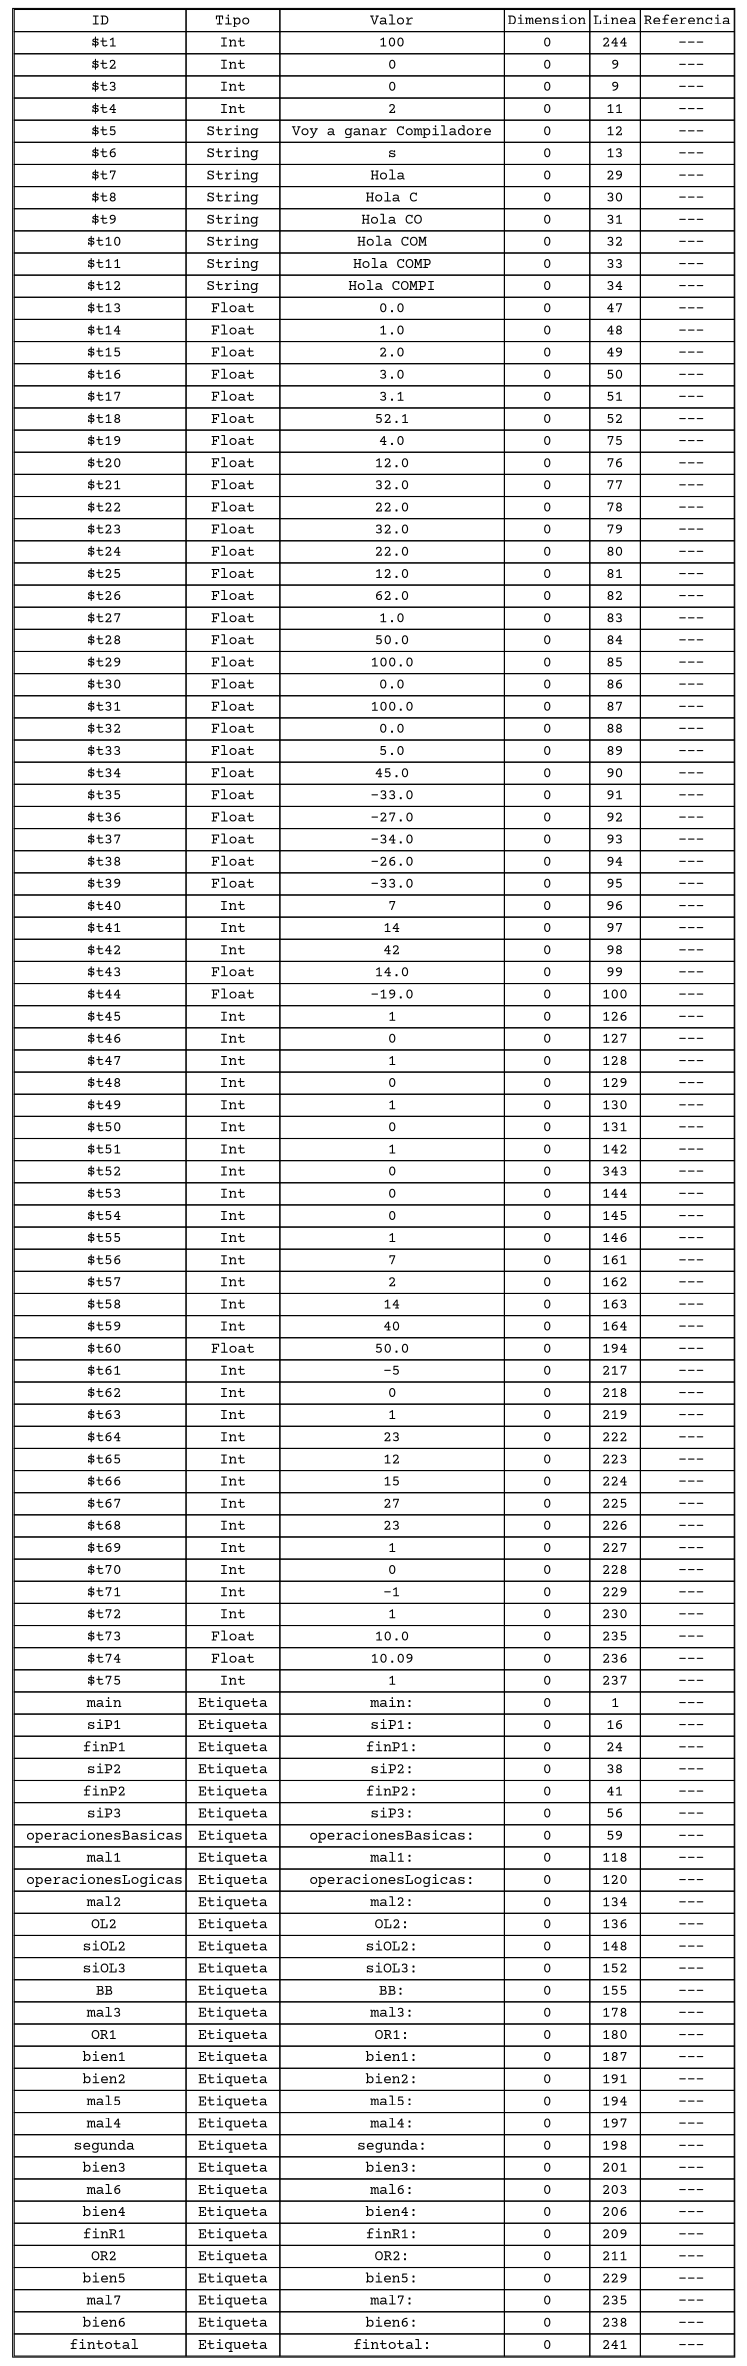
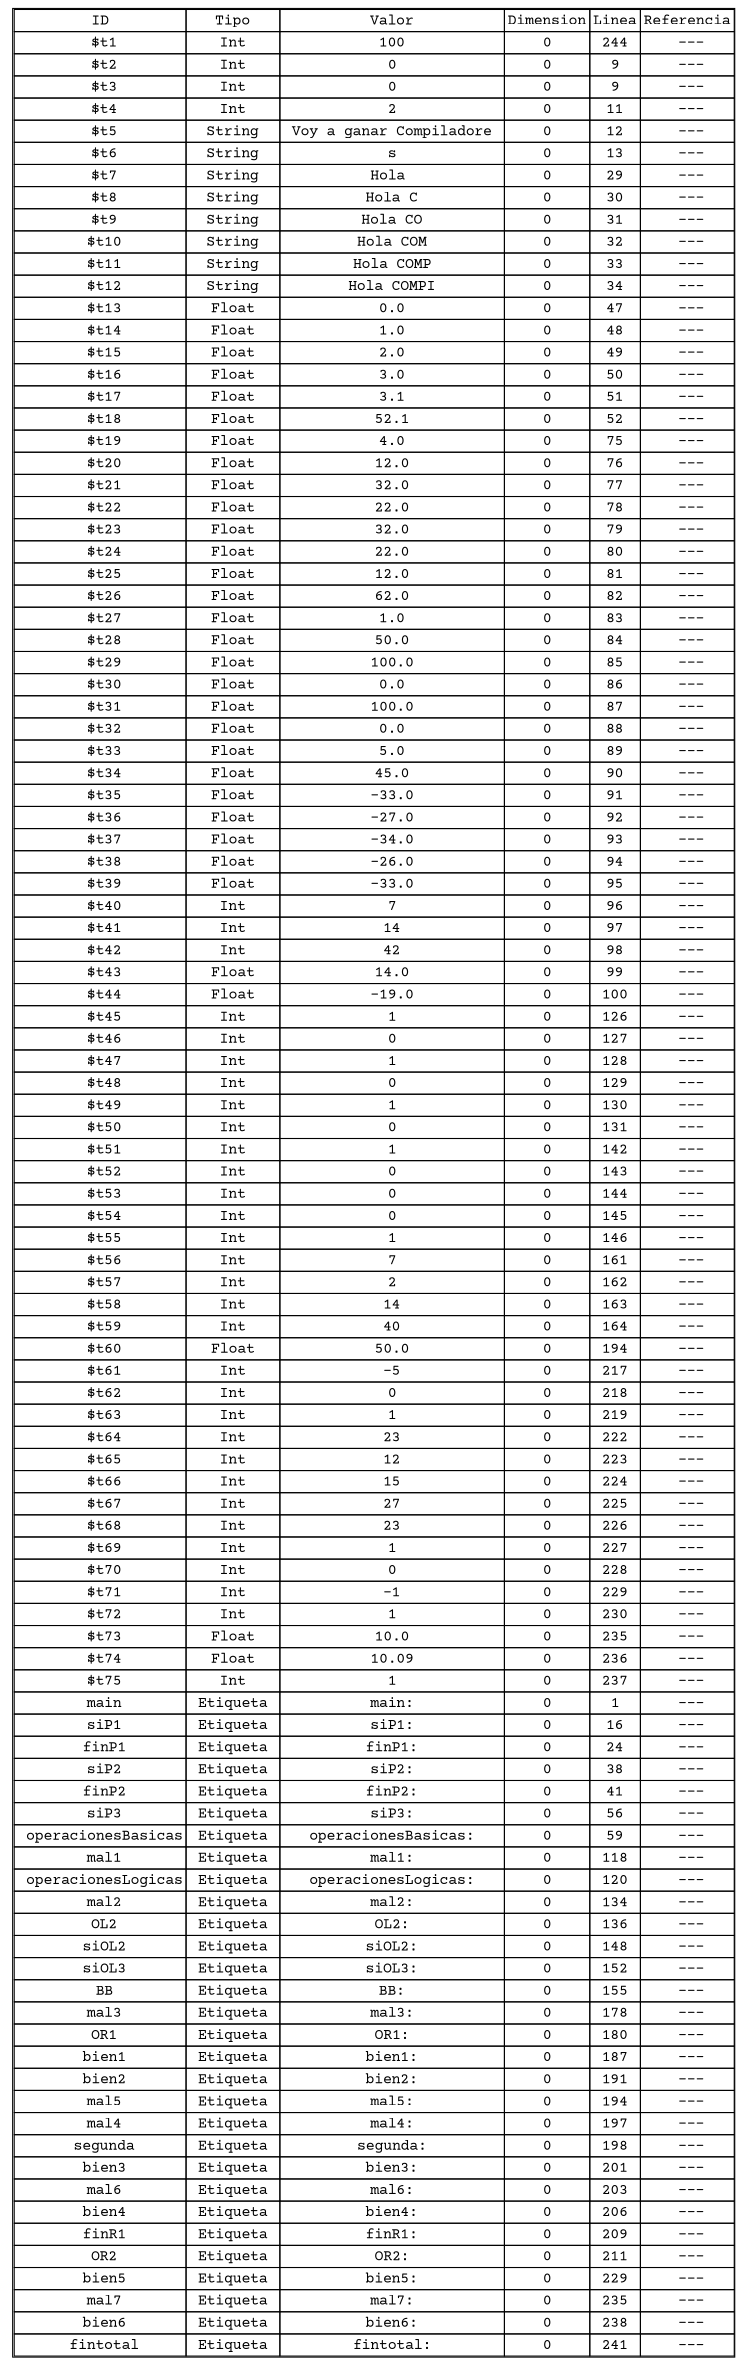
(615, 1171) -> (615, 1171)
